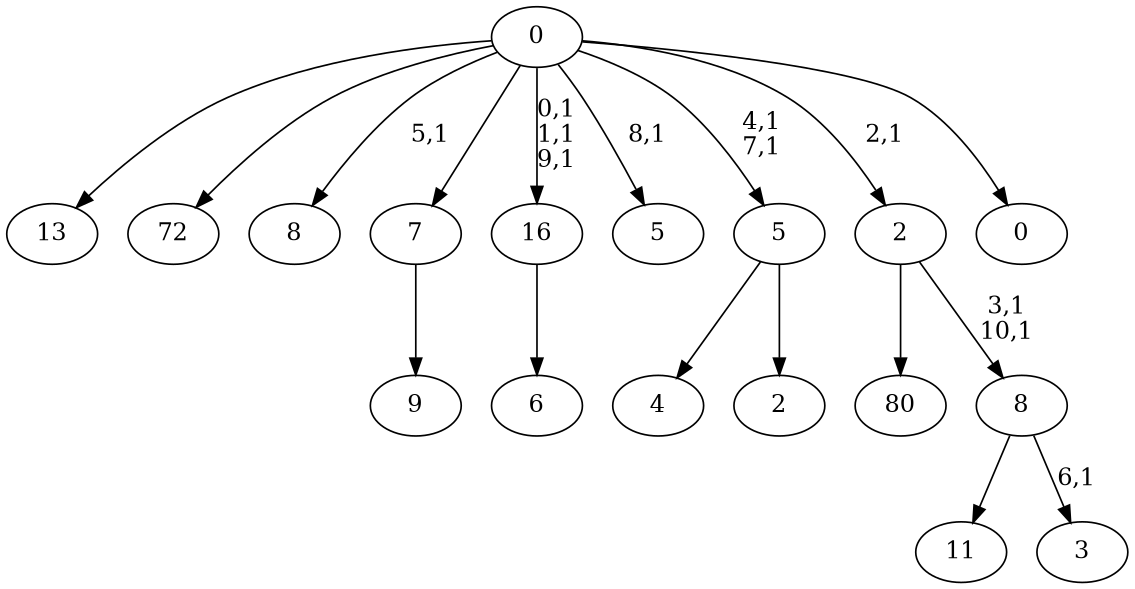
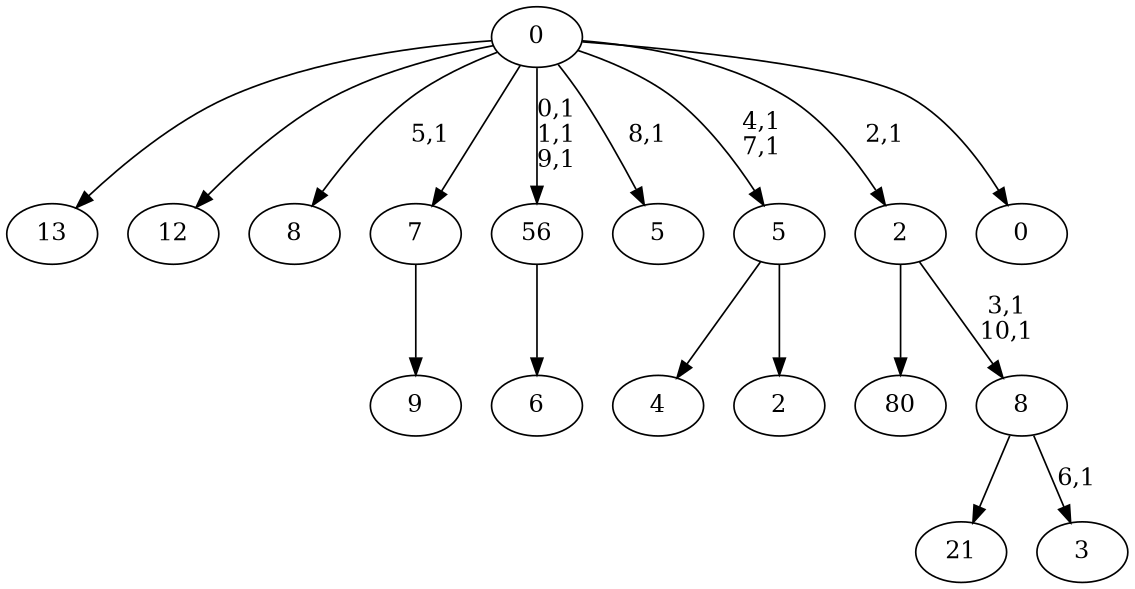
(173, 234) -> (173, 234)
(537, 234) -> (537, 234)
(961, 552) -> (961, 552)
